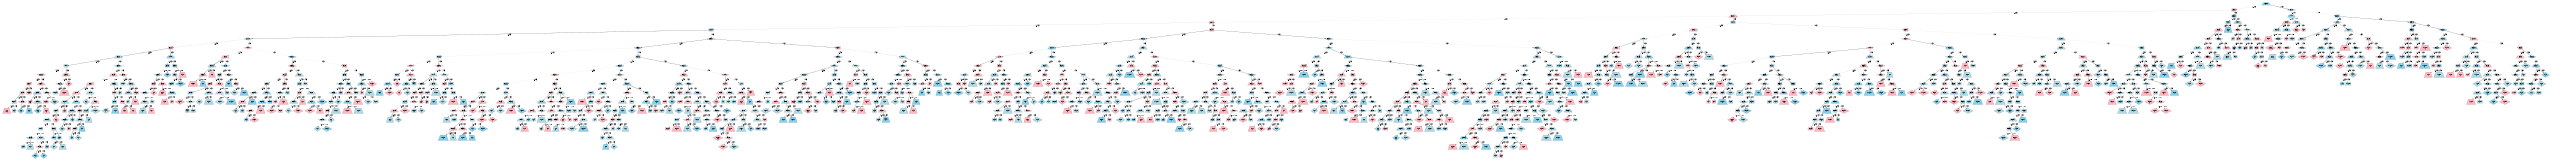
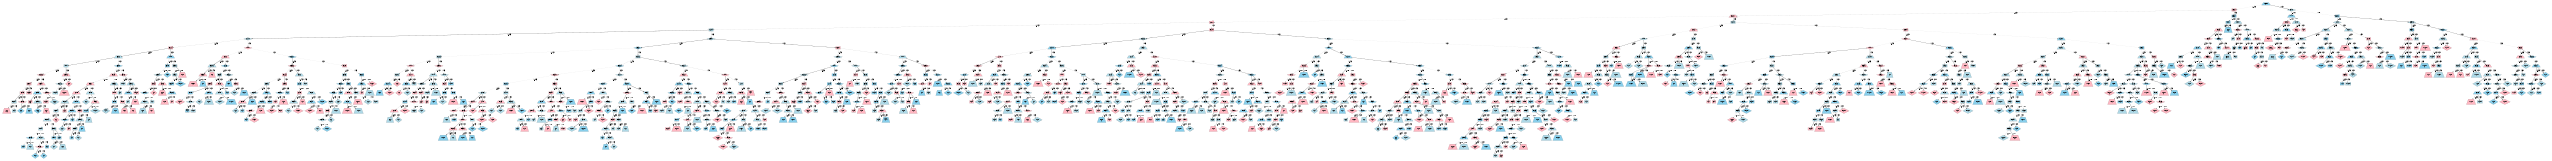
(1707, 93) -> (1707, 93)
